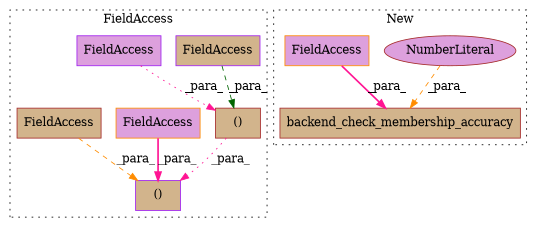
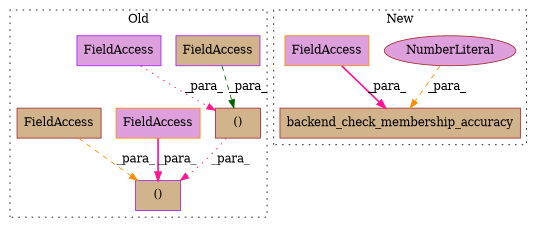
(139, 20) -> (139, 20)
